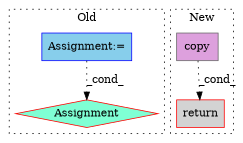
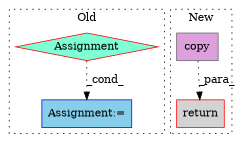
(87, 76) -> (87, 76)
(217, 80) -> (217, 80)
